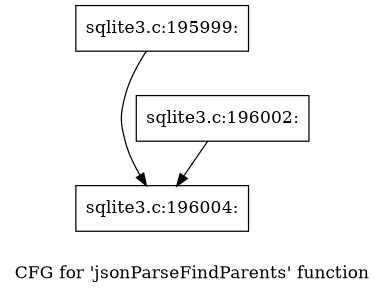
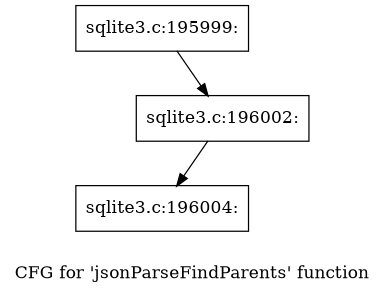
(122, 112) -> (189, 68)
